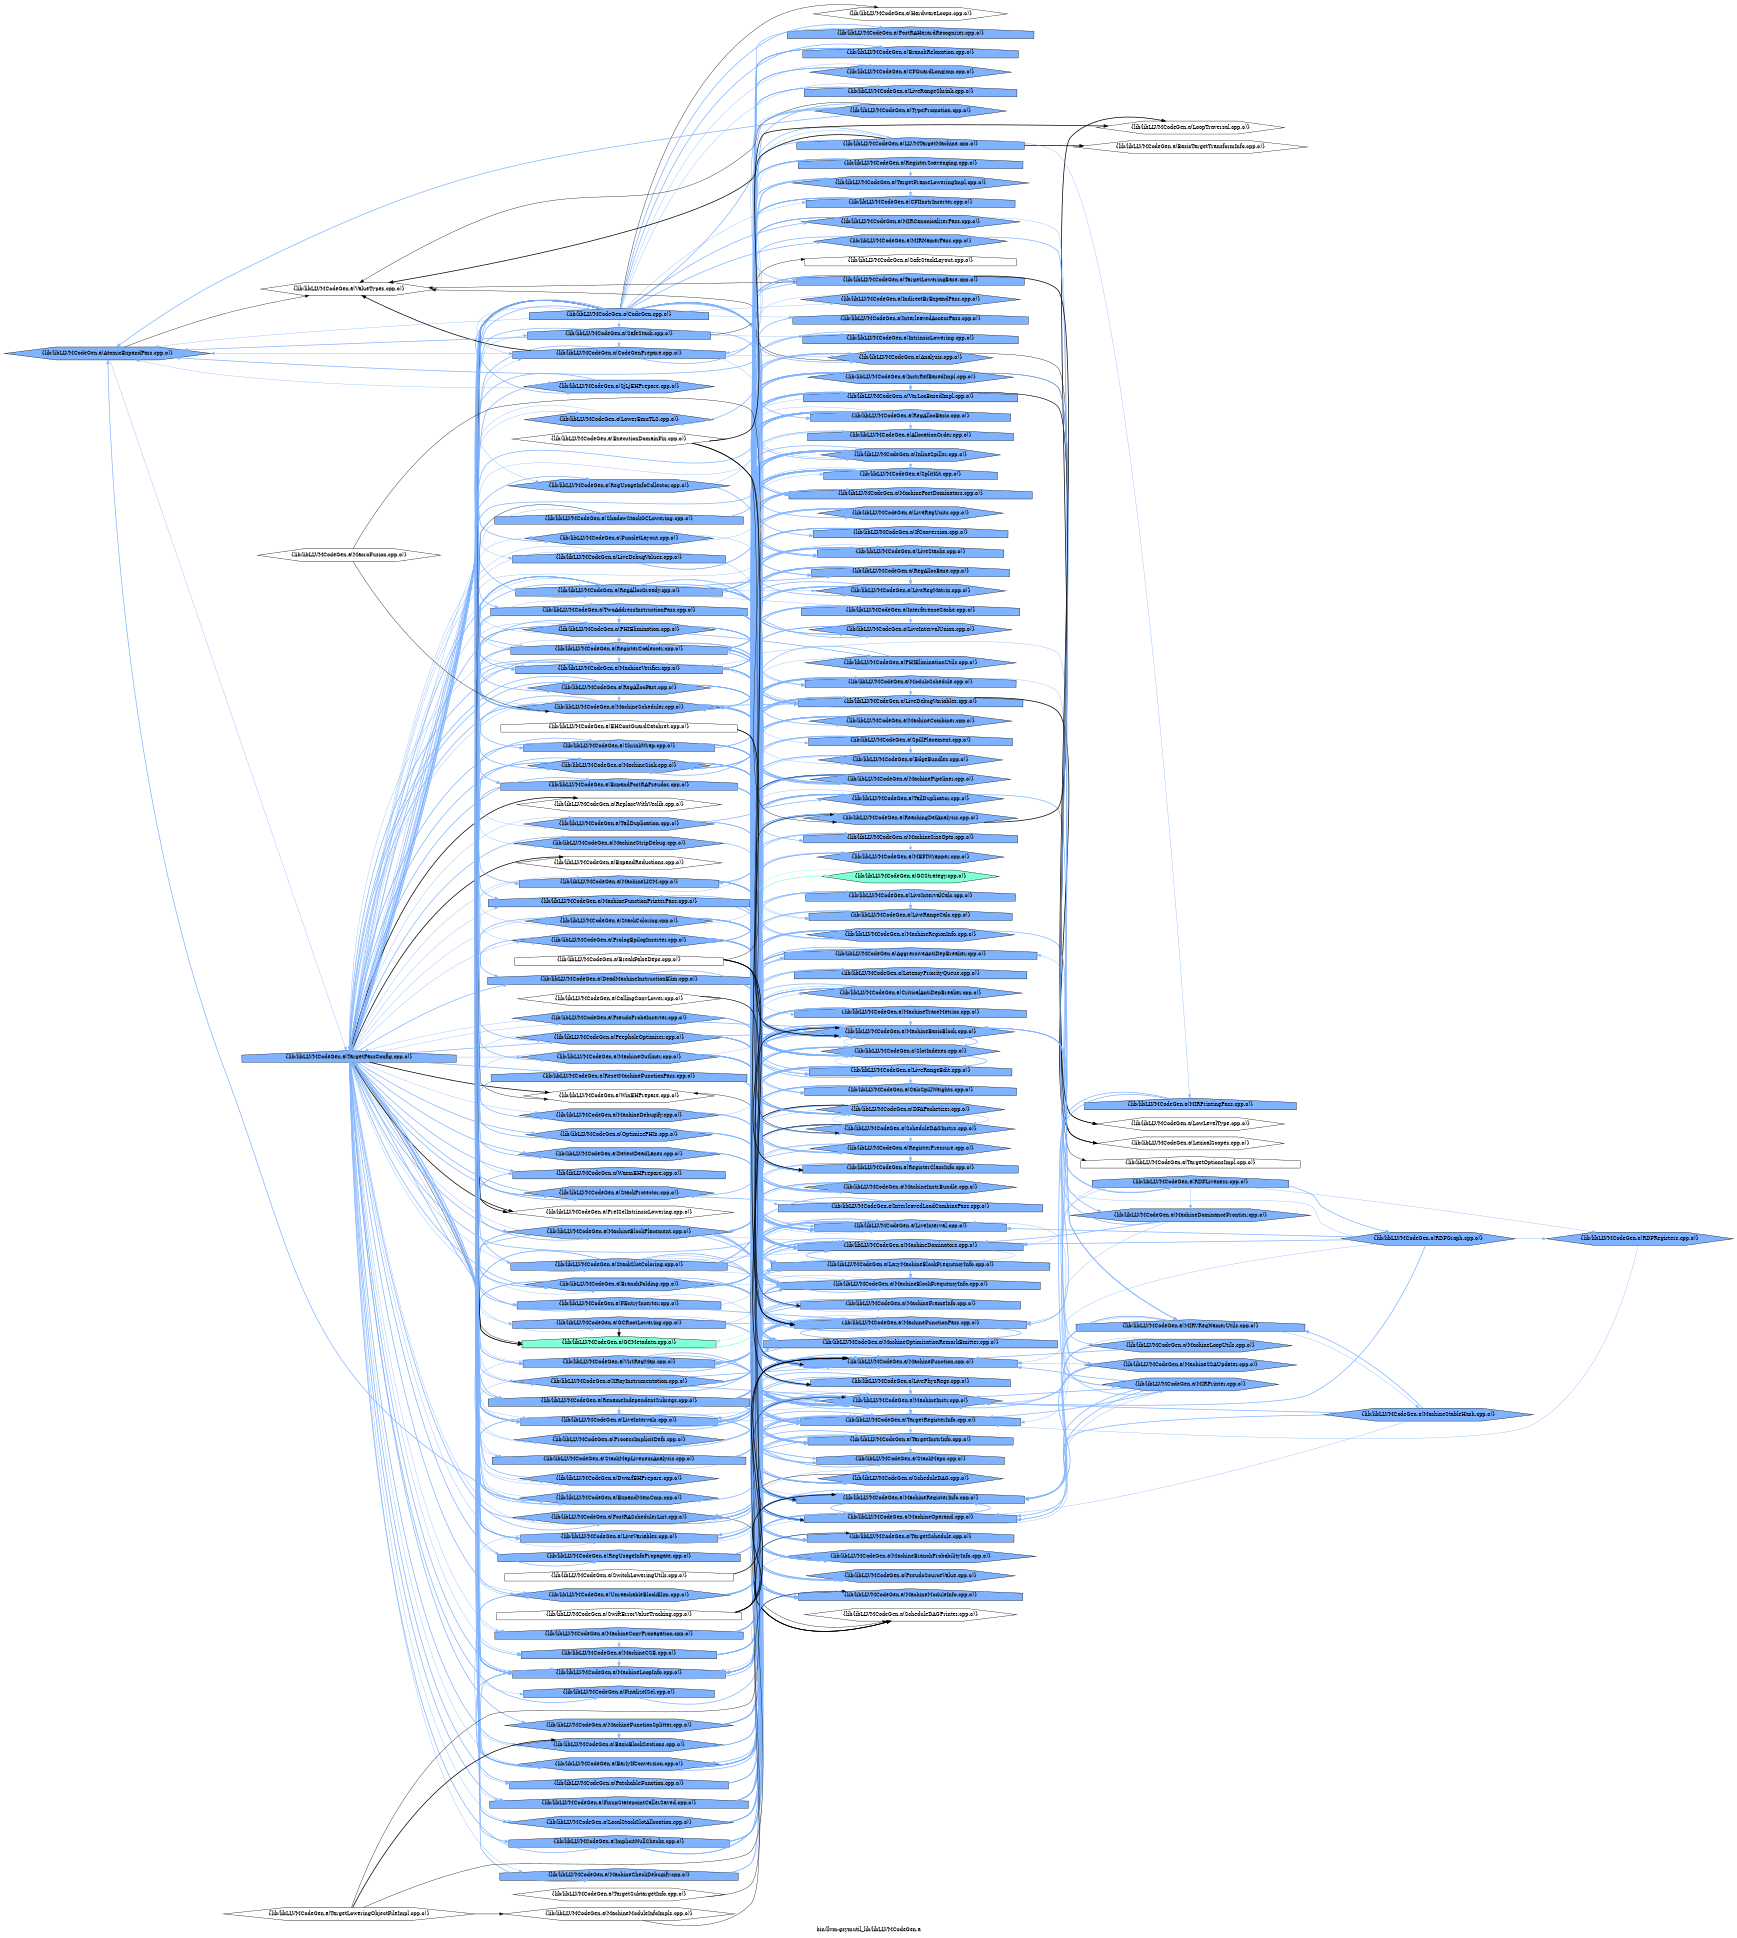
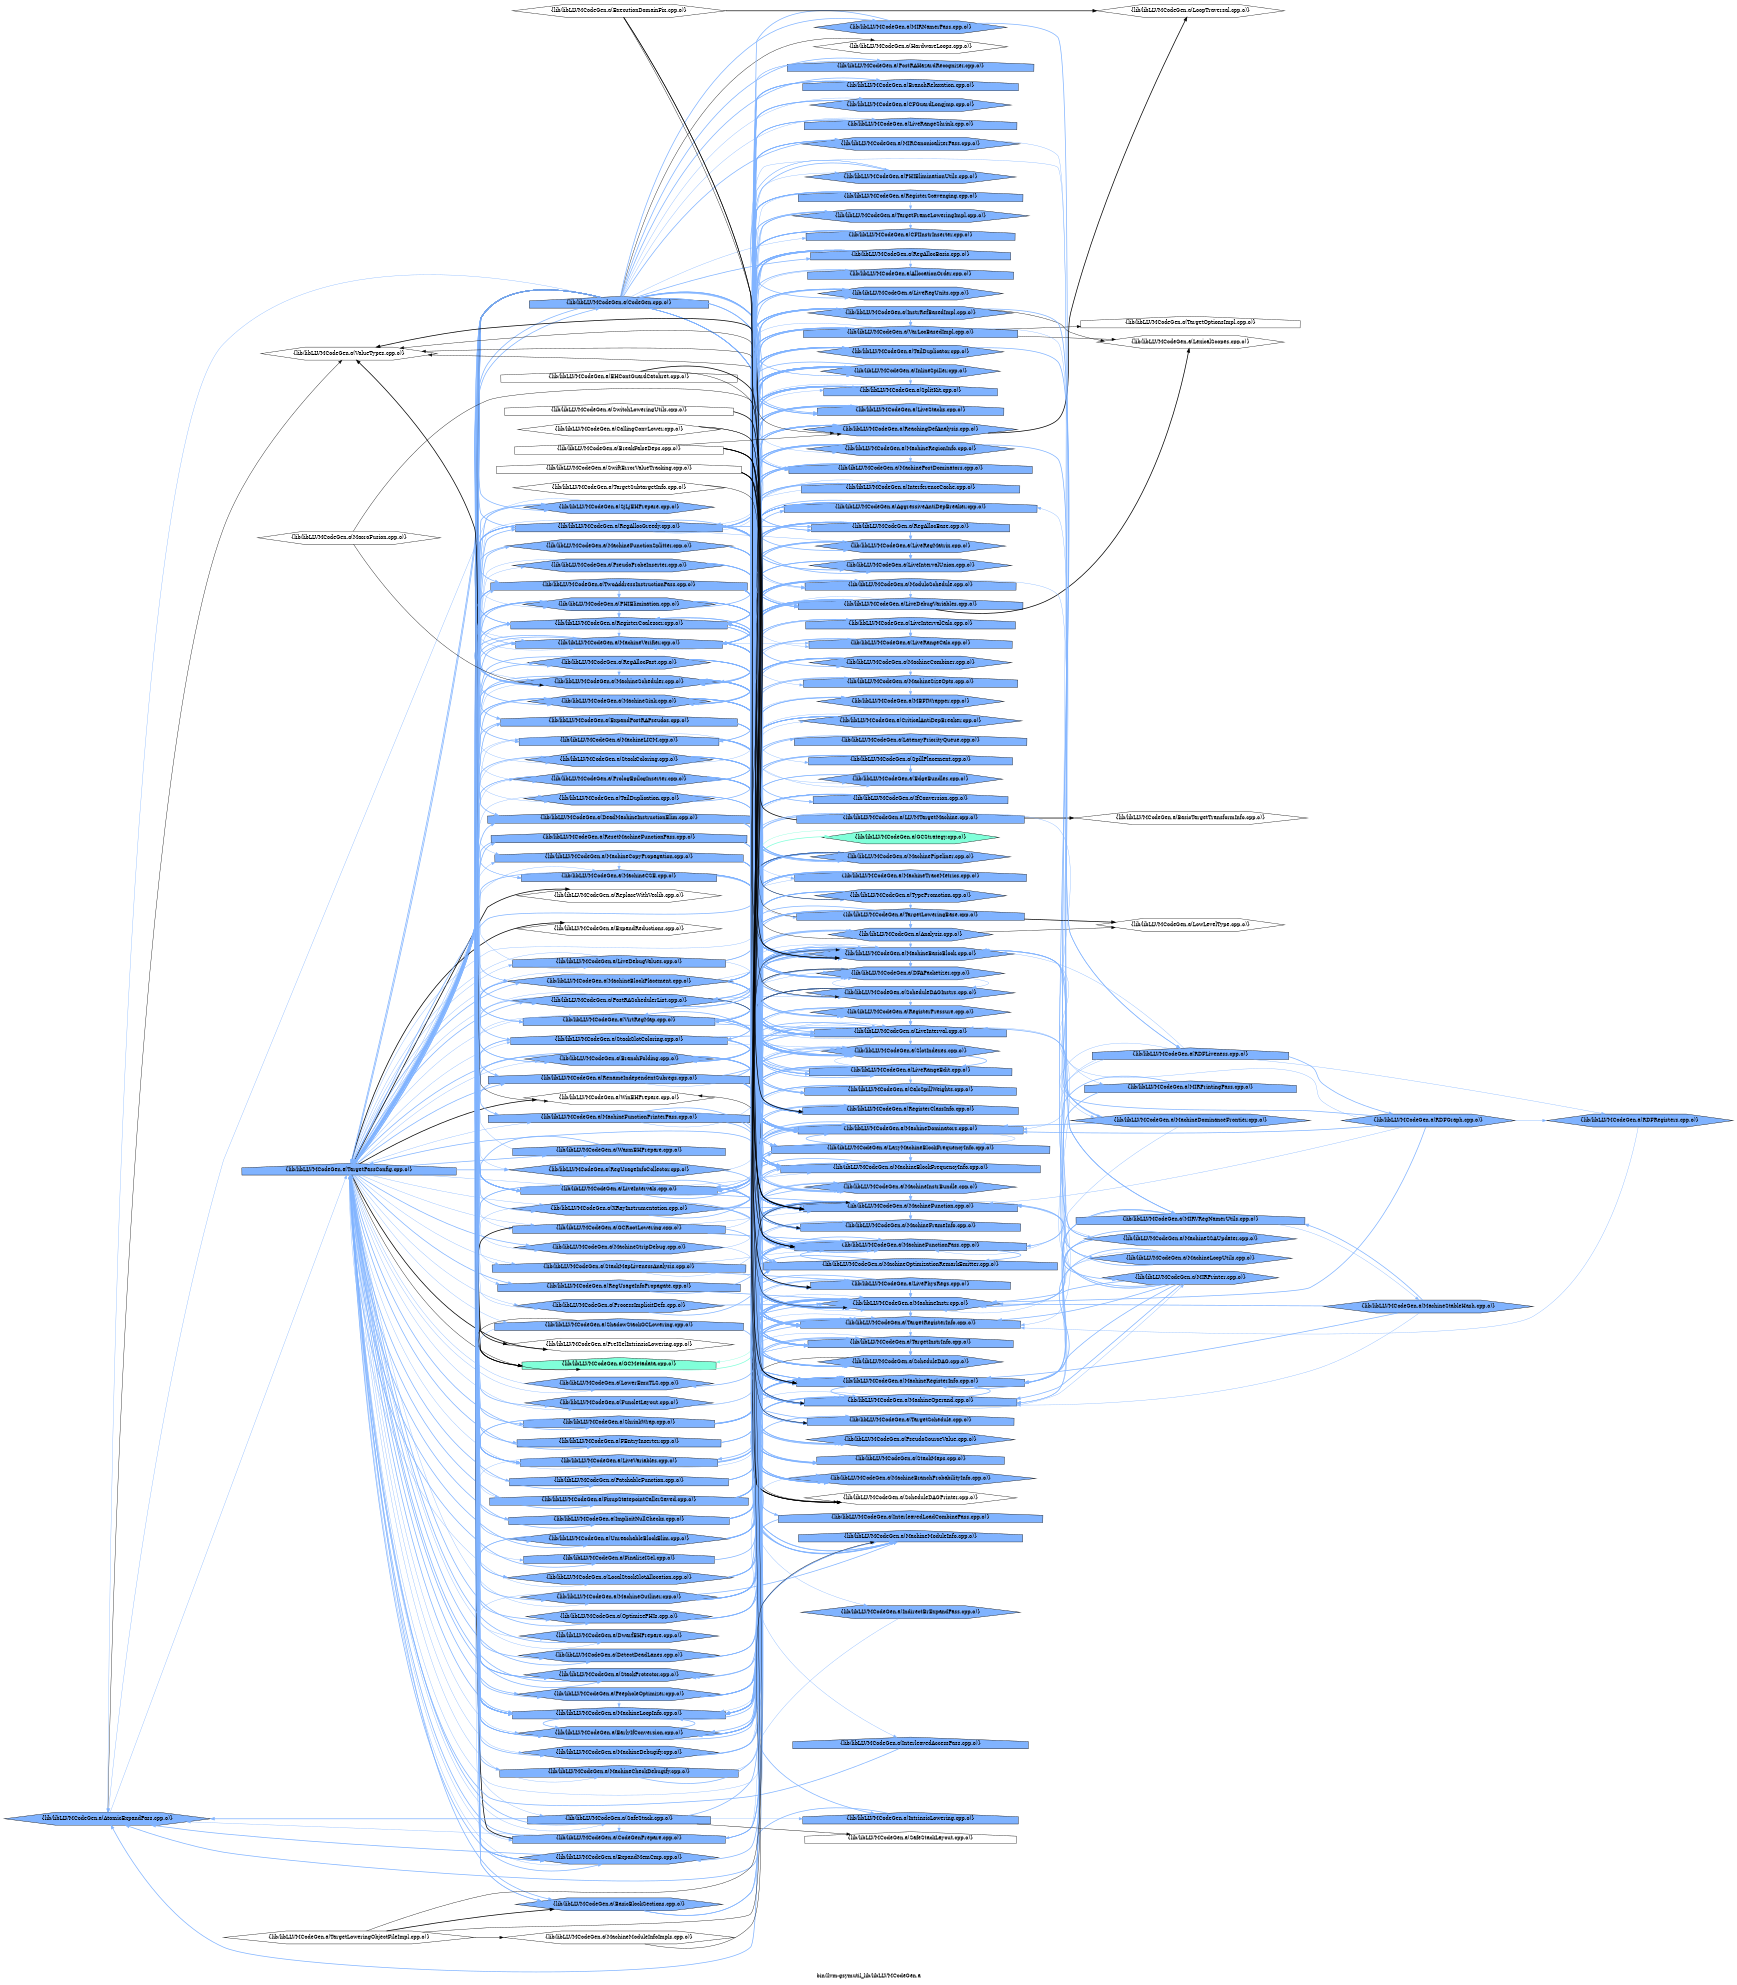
none -> (477, 1344)
